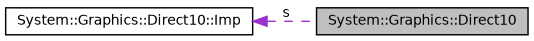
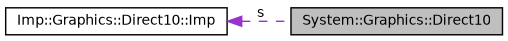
(129, 21) -> (116, 21)
